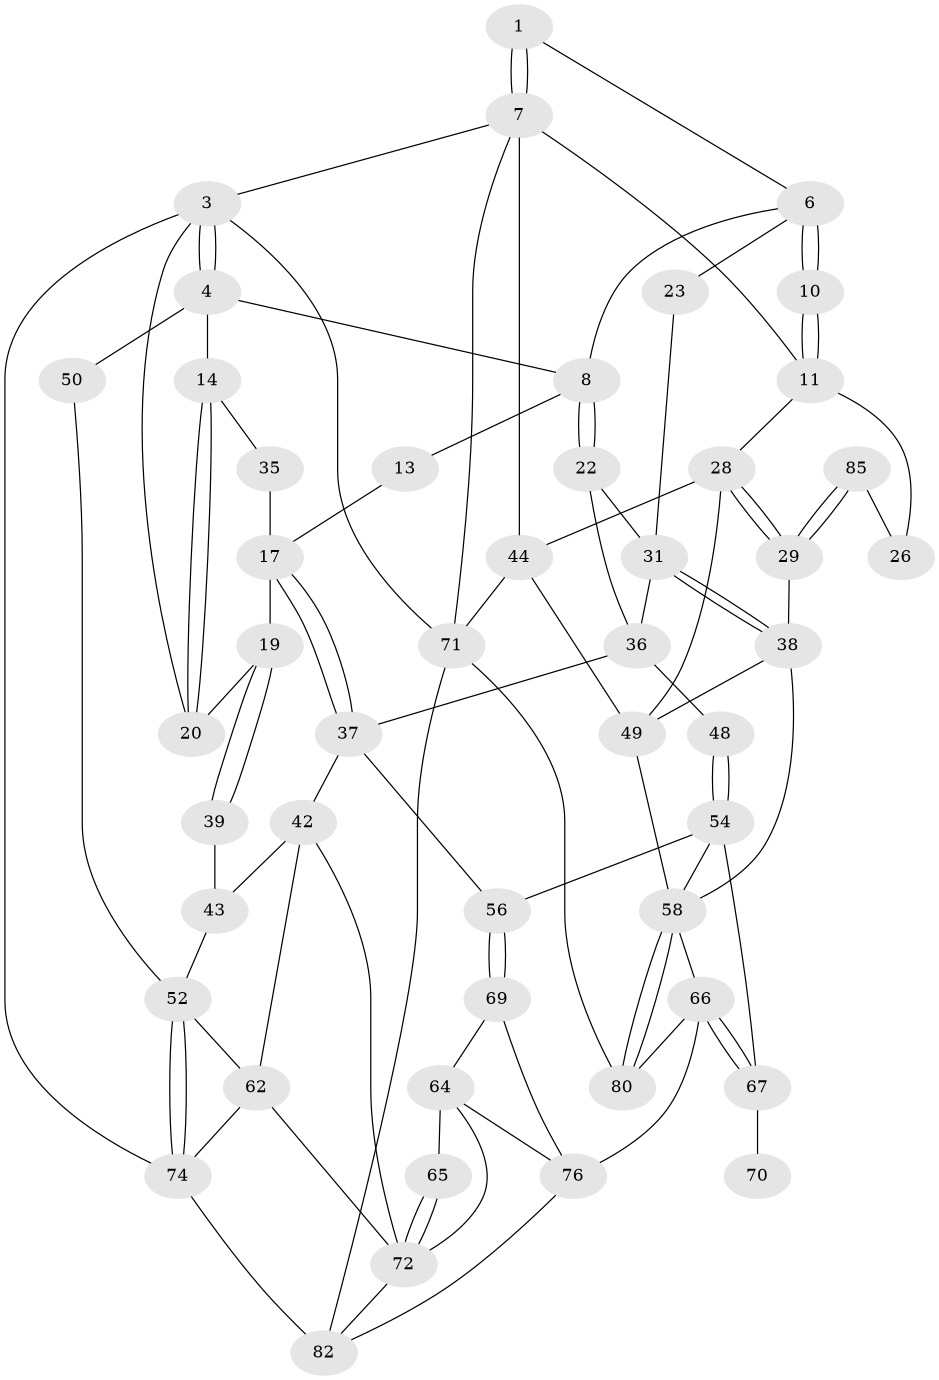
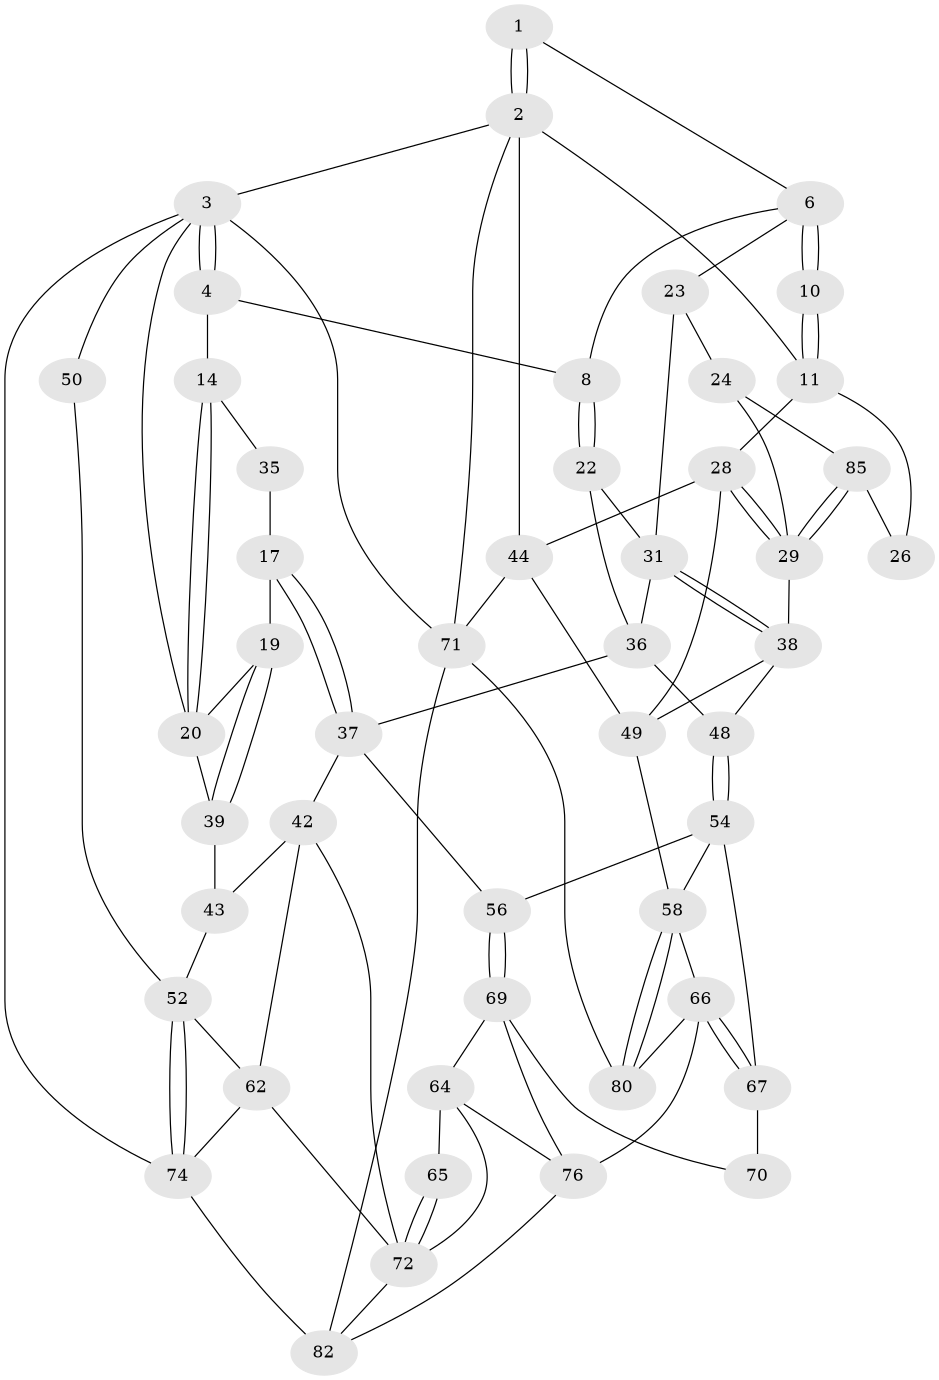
(519, 115) -> (519, 115)
(140, 336) -> (117, 278)
none -> (722, 381)
(405, 469) -> none
none -> (203, 779)
(783, 800) -> (754, 690)
none -> (598, 1123)
